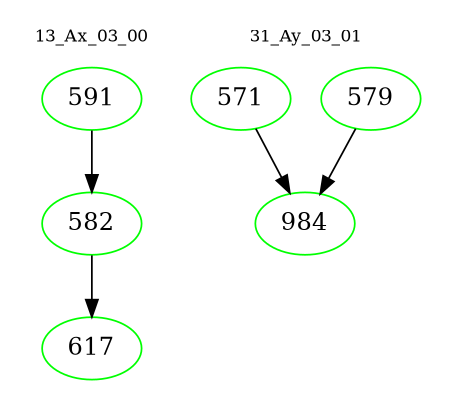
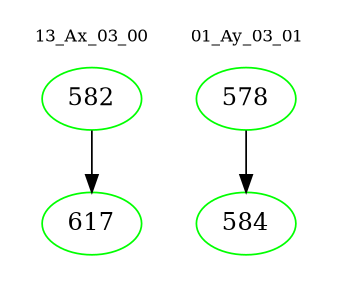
(306, 37) -> (247, 37)
(92, 99) -> none
(241, 99) -> none
(371, 99) -> (246, 99)
(305, 224) -> (246, 224)
